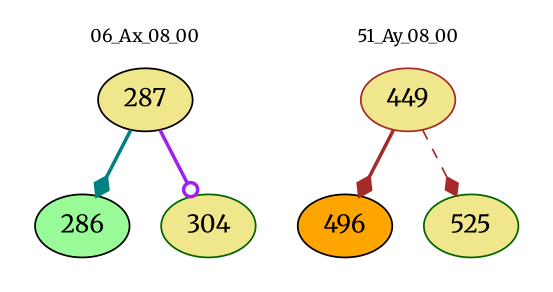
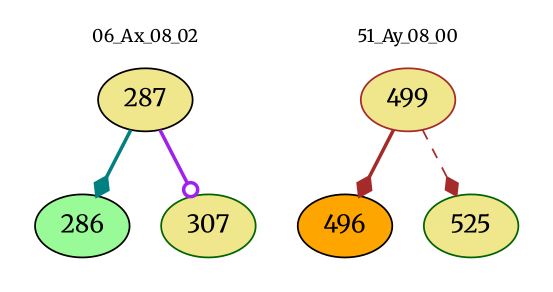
(145, 38) -> (145, 38)
(408, 100) -> (408, 100)
(208, 226) -> (208, 226)
